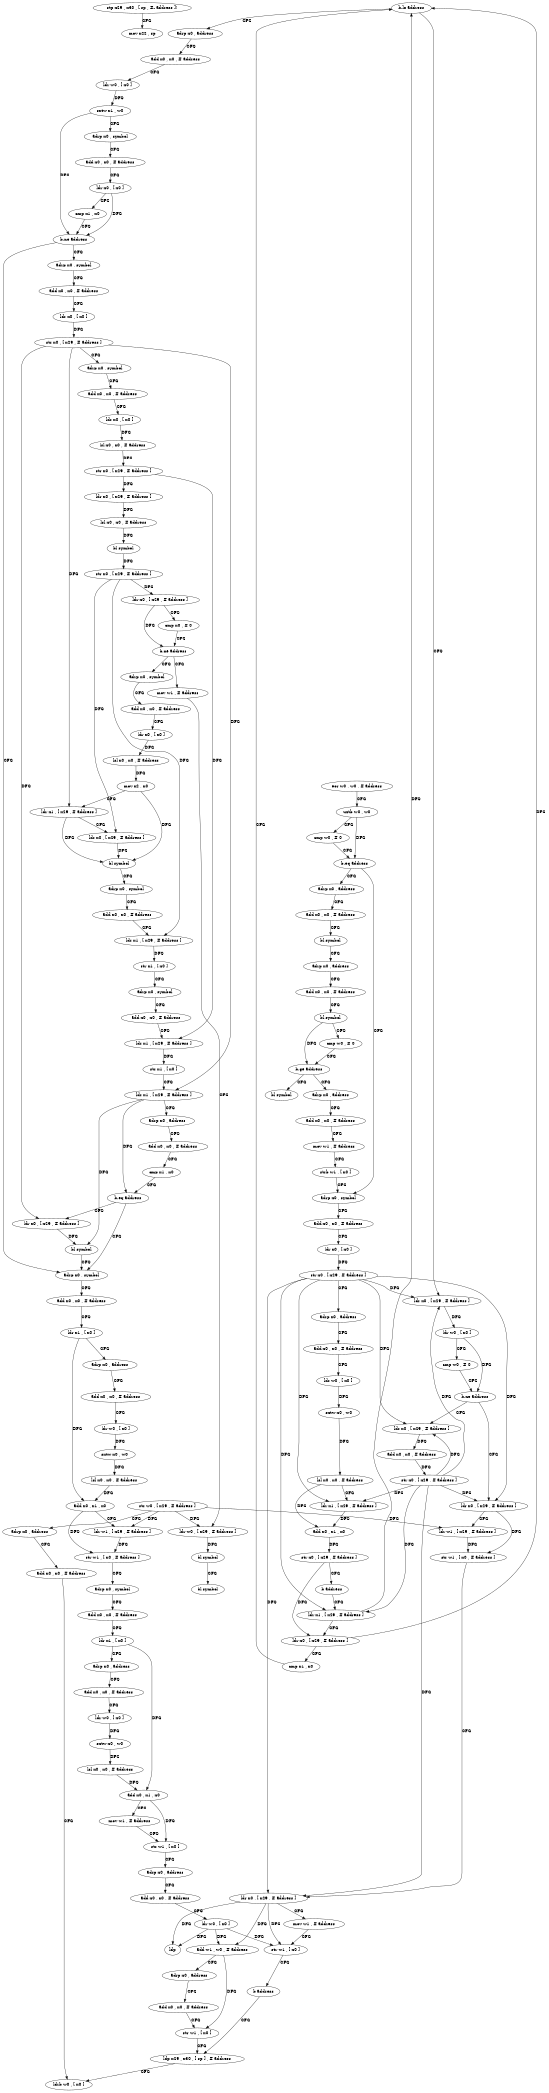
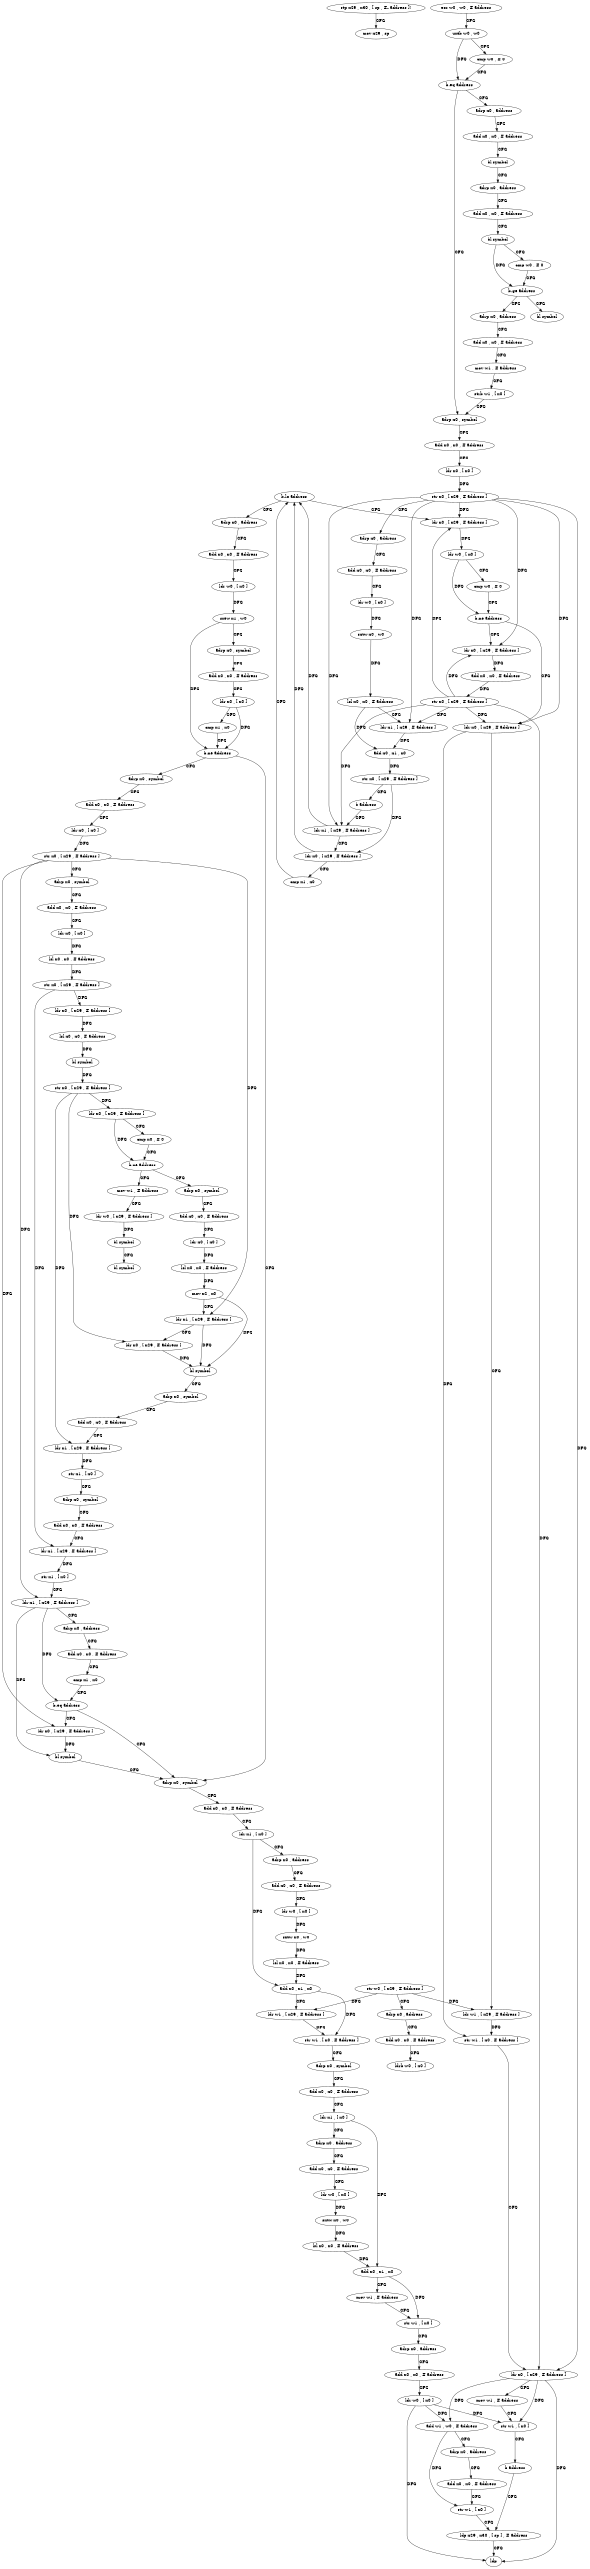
(142, 34) -> (376, 34)
(186, 1518) -> none
(132, 2072) -> (494, 2547)
